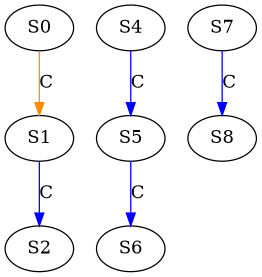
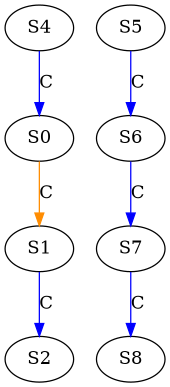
(131, 77) -> (39, 77)
none -> (131, 187)
